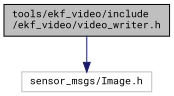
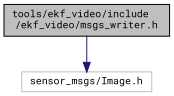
(87, 20) -> (87, 20)
